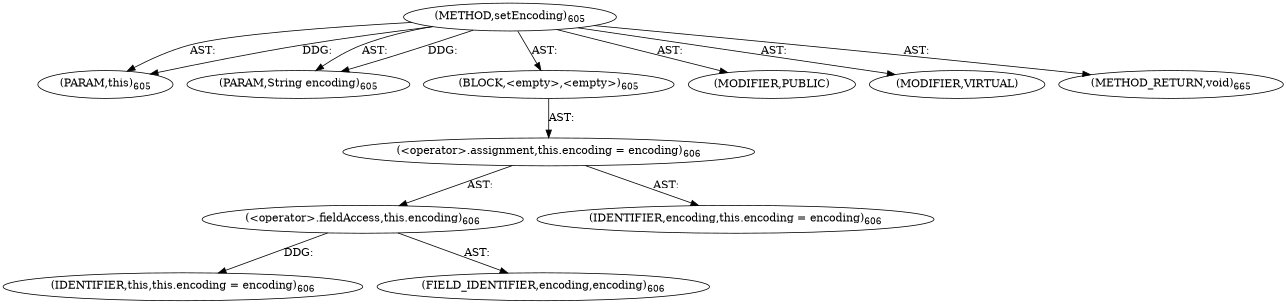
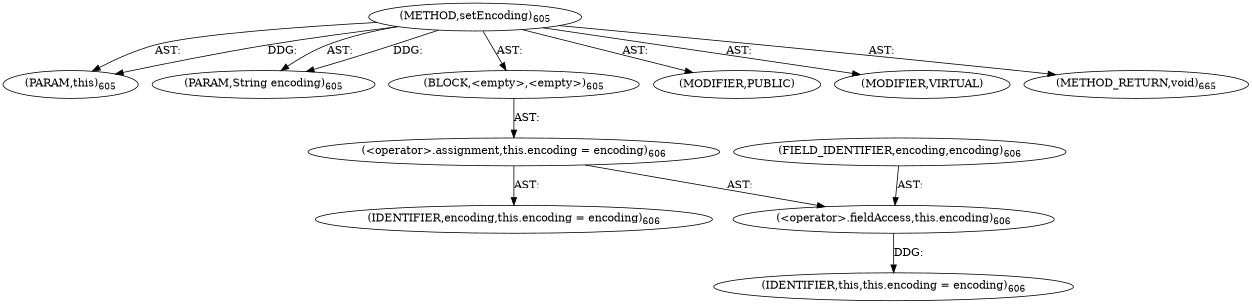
(449, 252) -> (897, 182)
